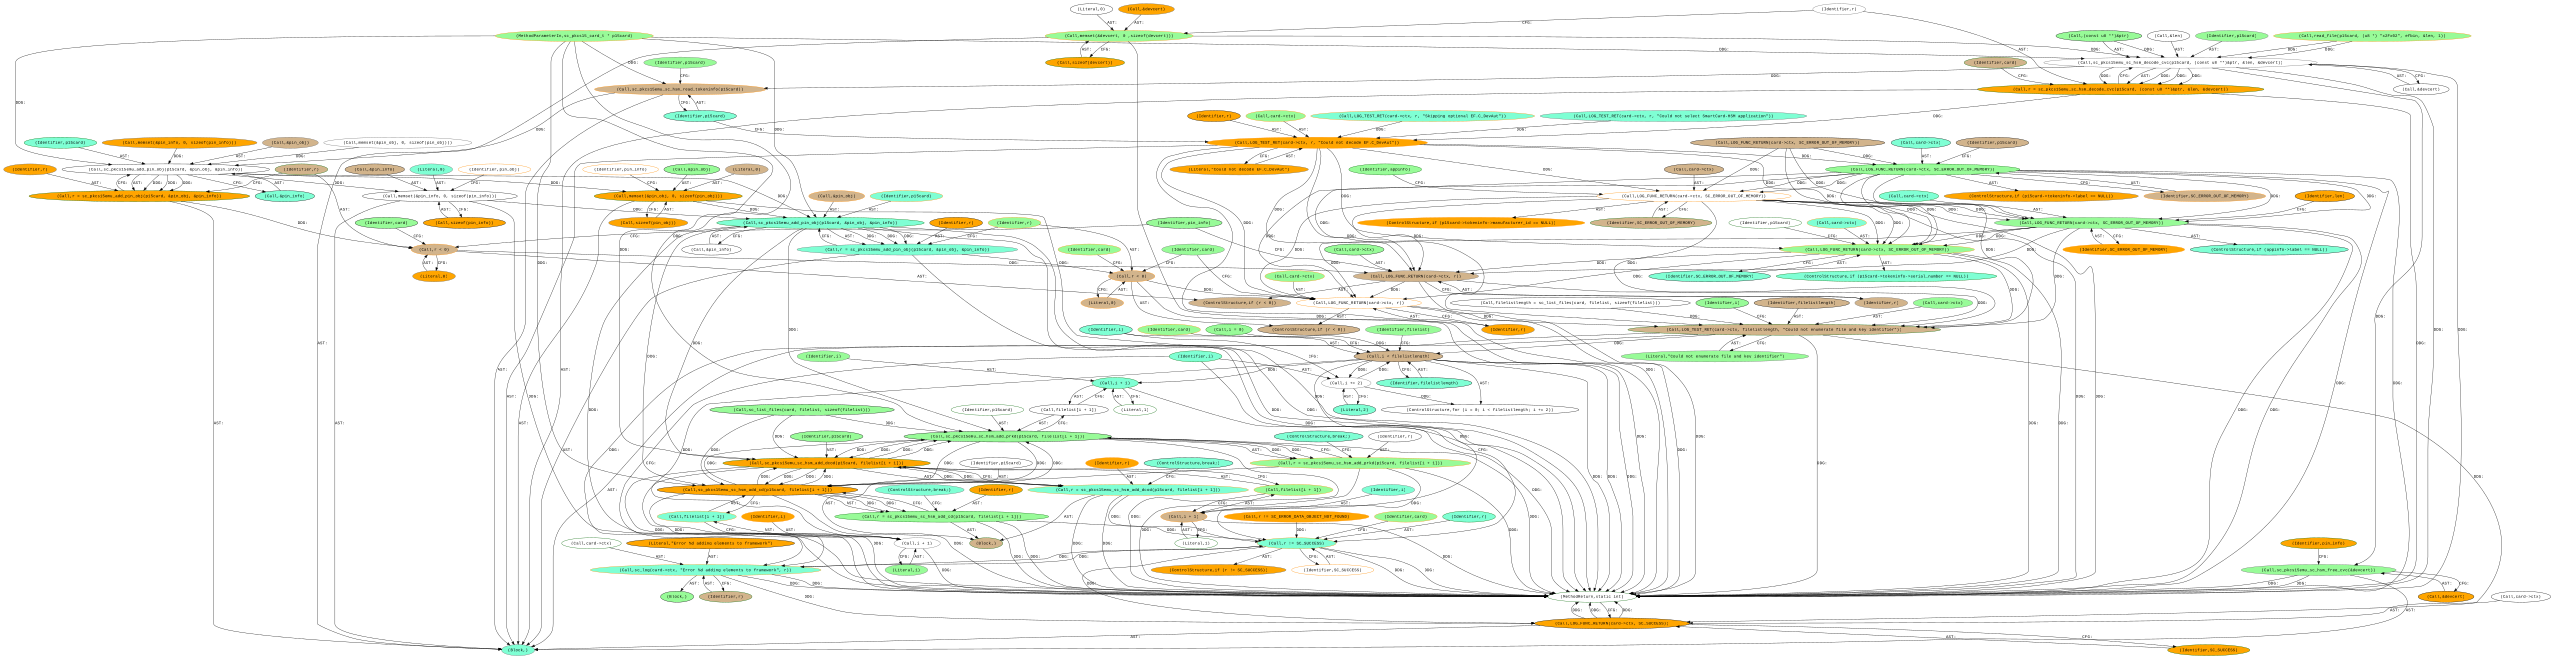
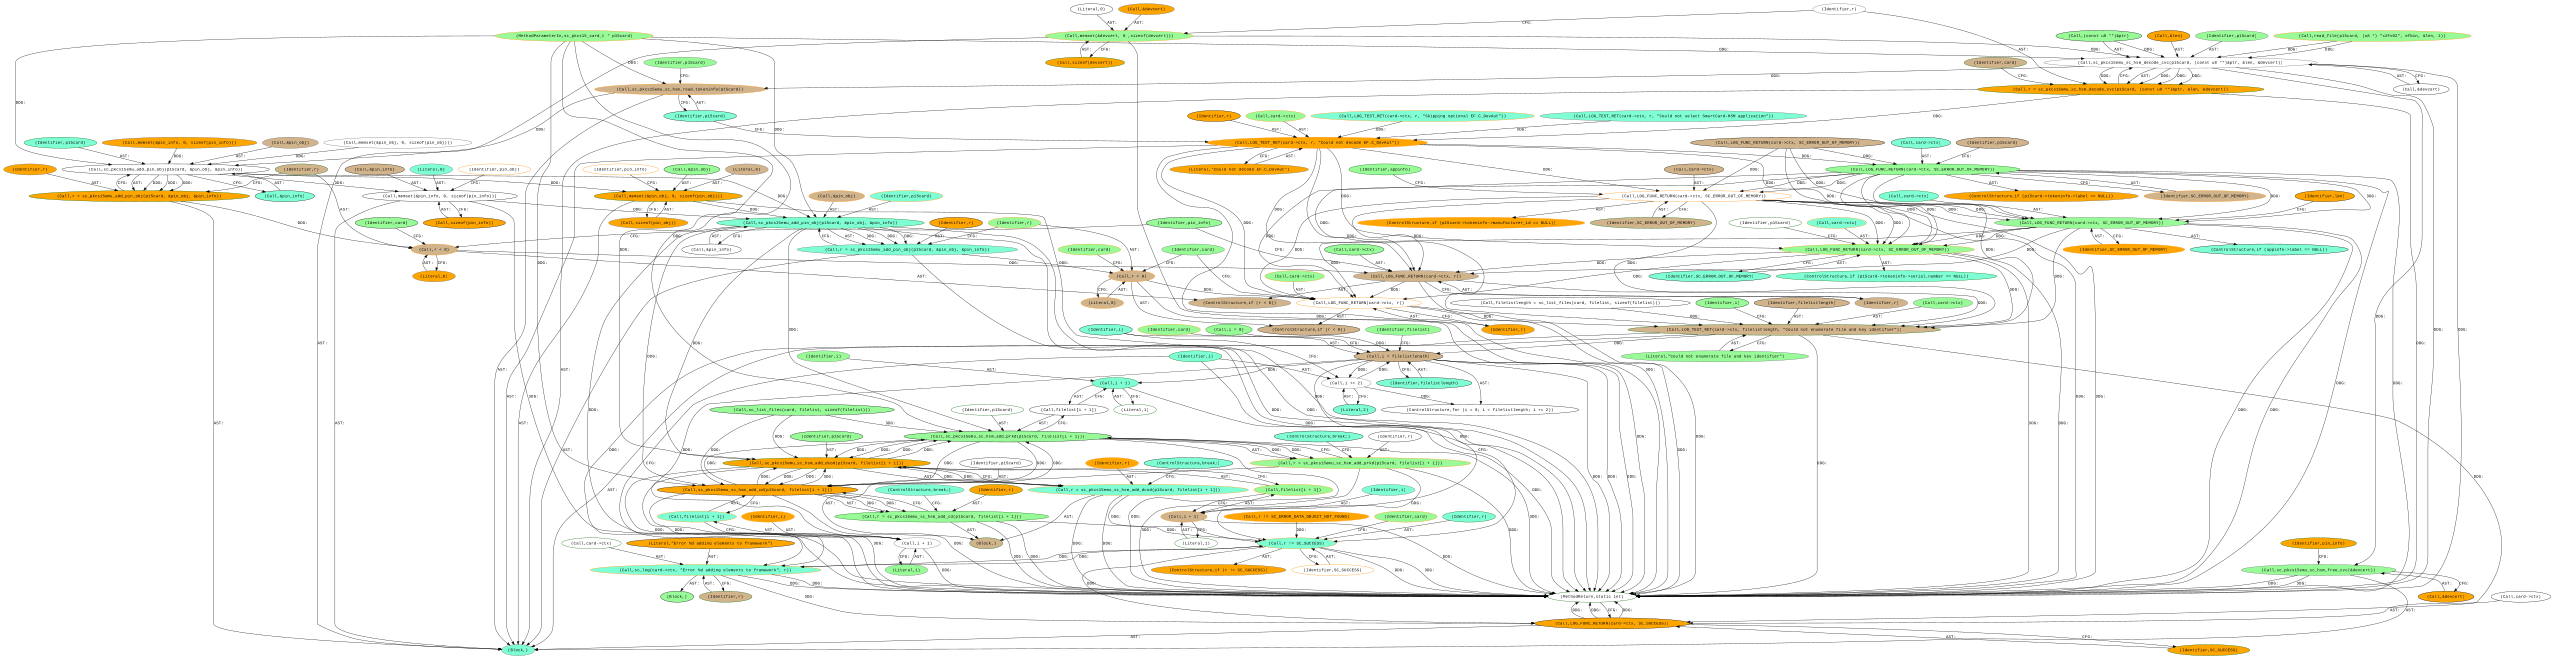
(2169, 36) -> (2169, 36)
